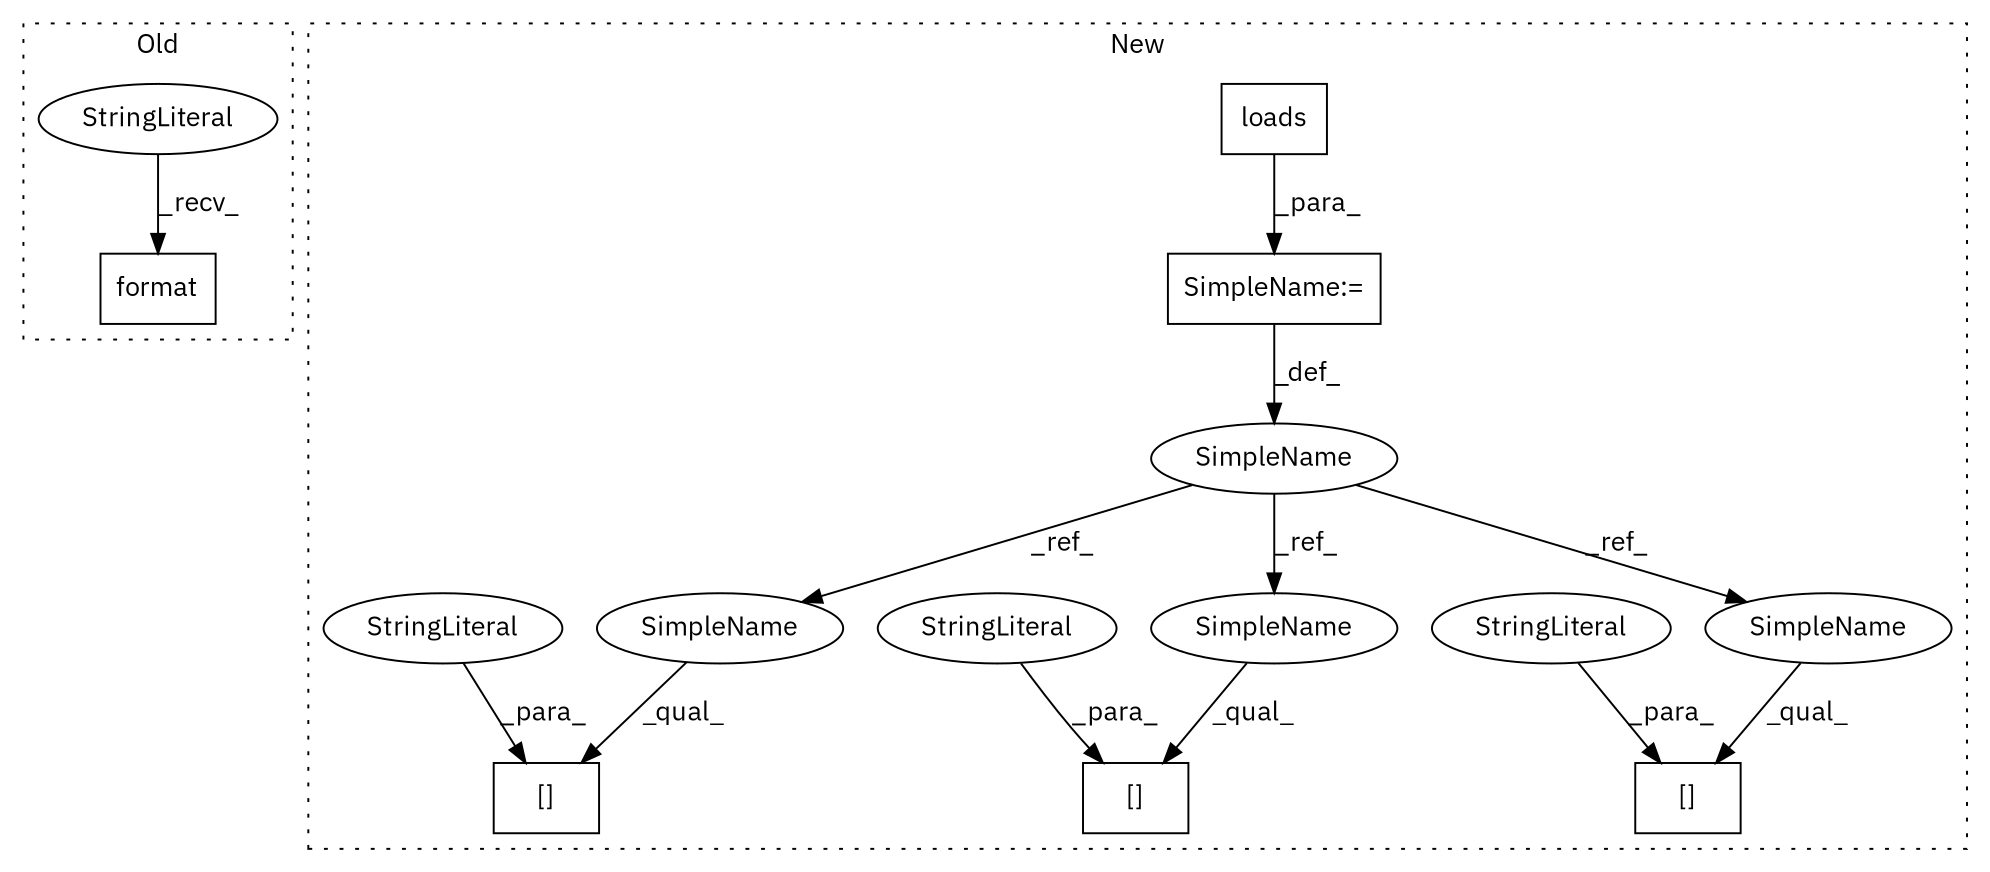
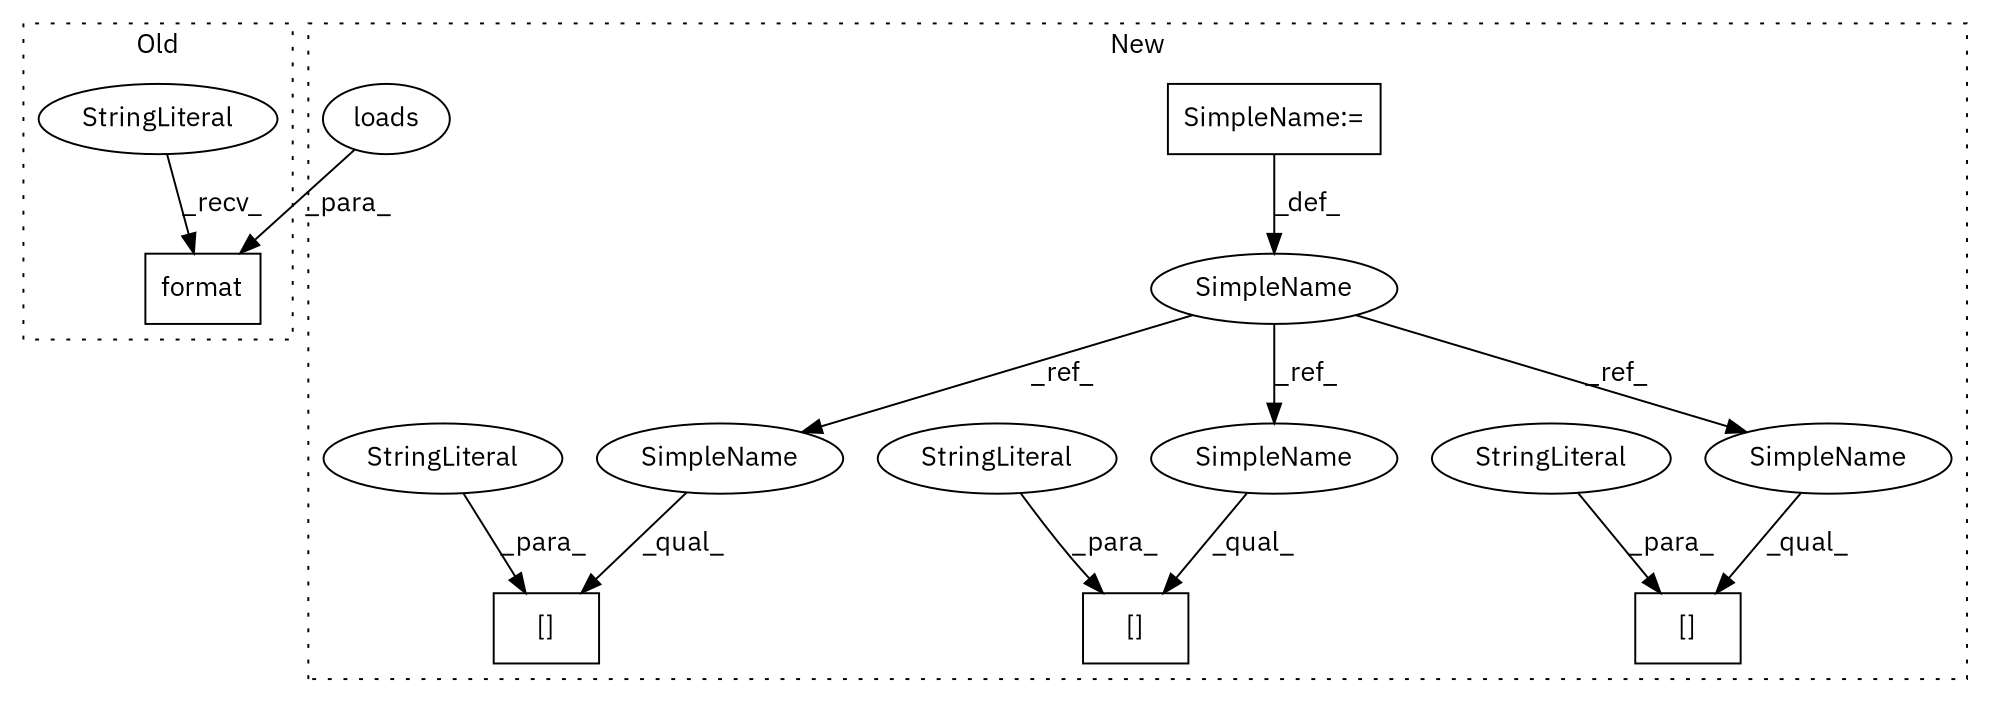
(1274, 119) -> (386, 119)
(1274, 194) -> (322, 179)
